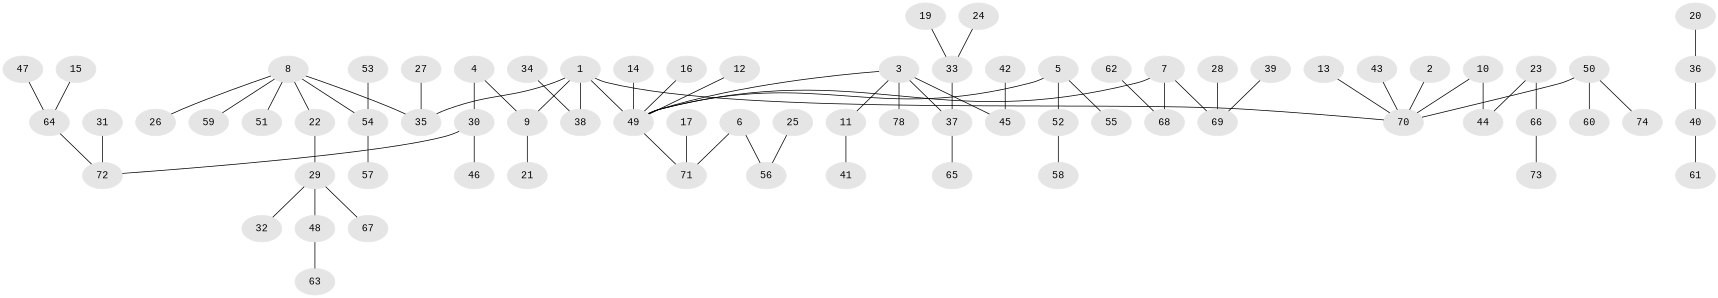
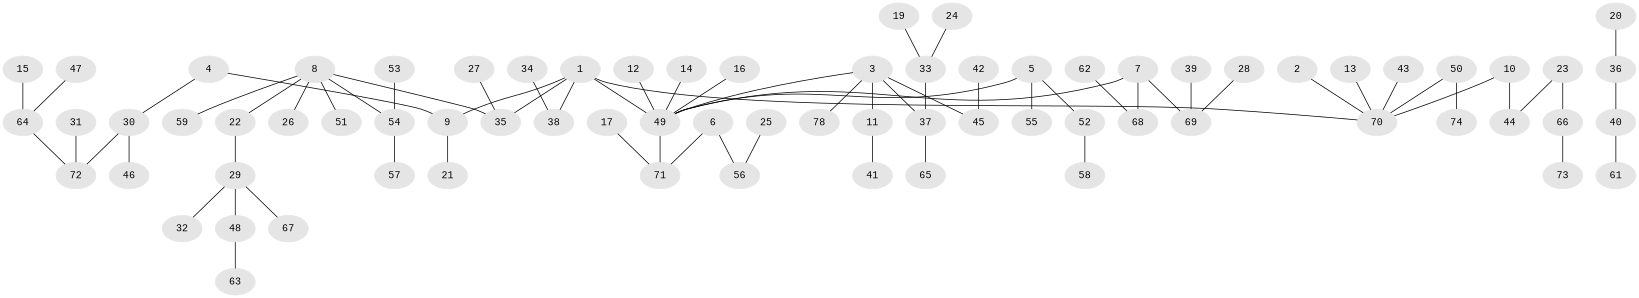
(1589, 122) -> none
